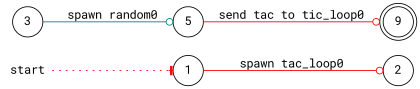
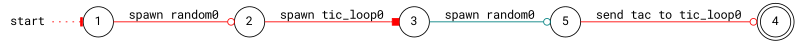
none -> (328, 22)
(398, 22) -> (776, 22)
(292, 64) -> (174, 16)
